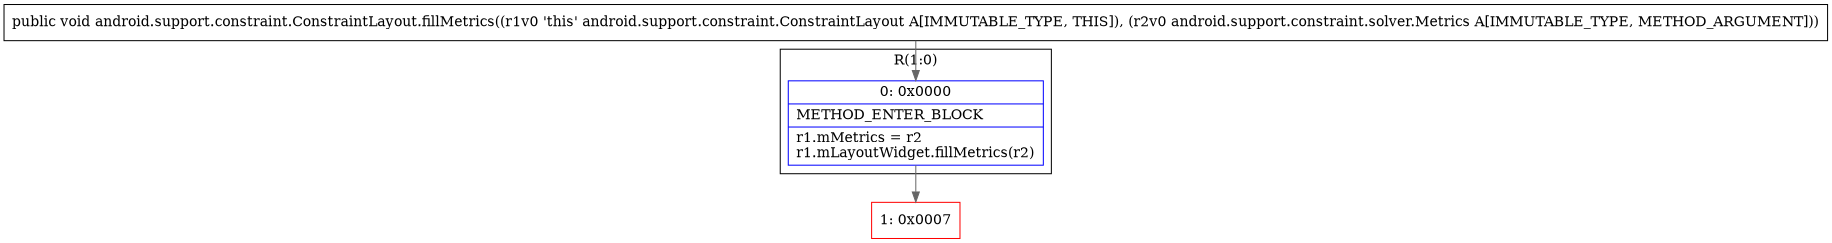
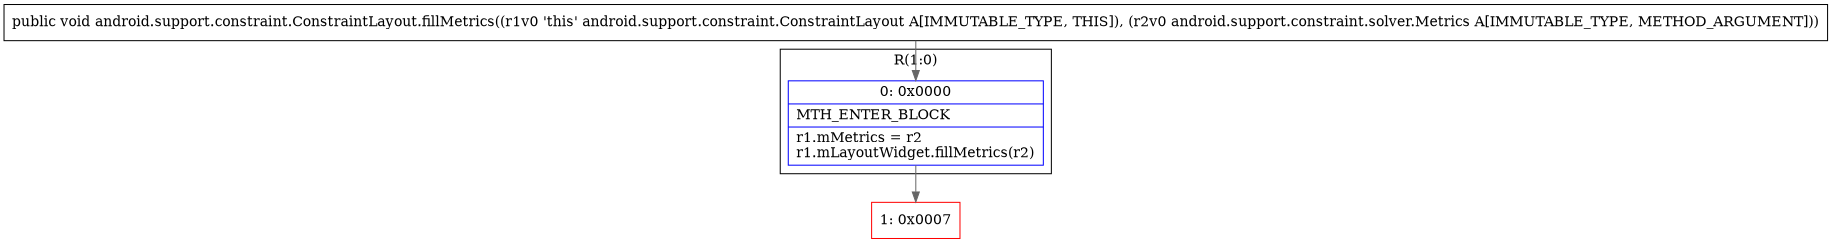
(890, 115) -> (874, 115)
